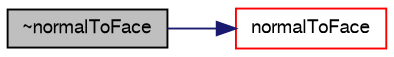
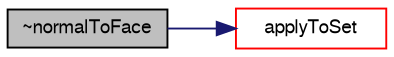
(311, 29) -> (311, 29)
